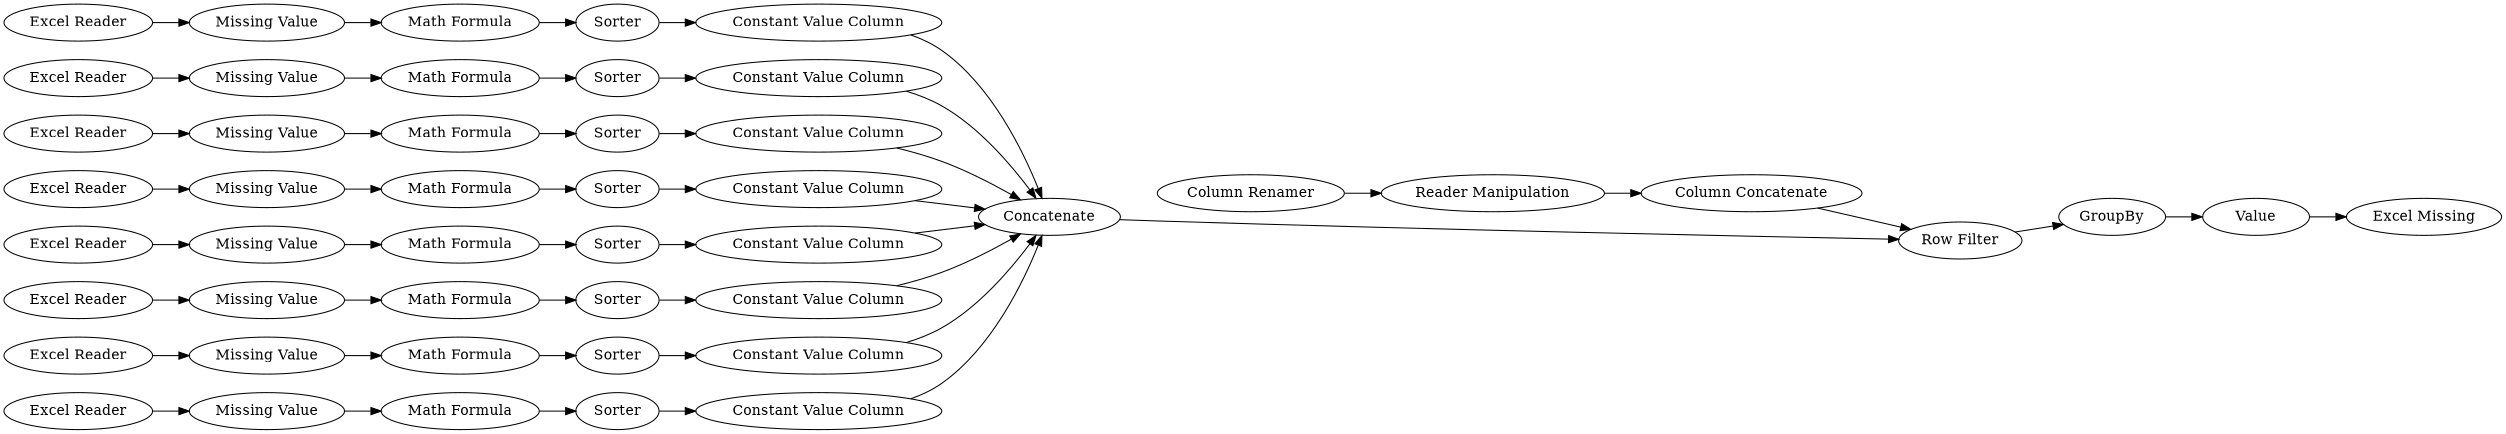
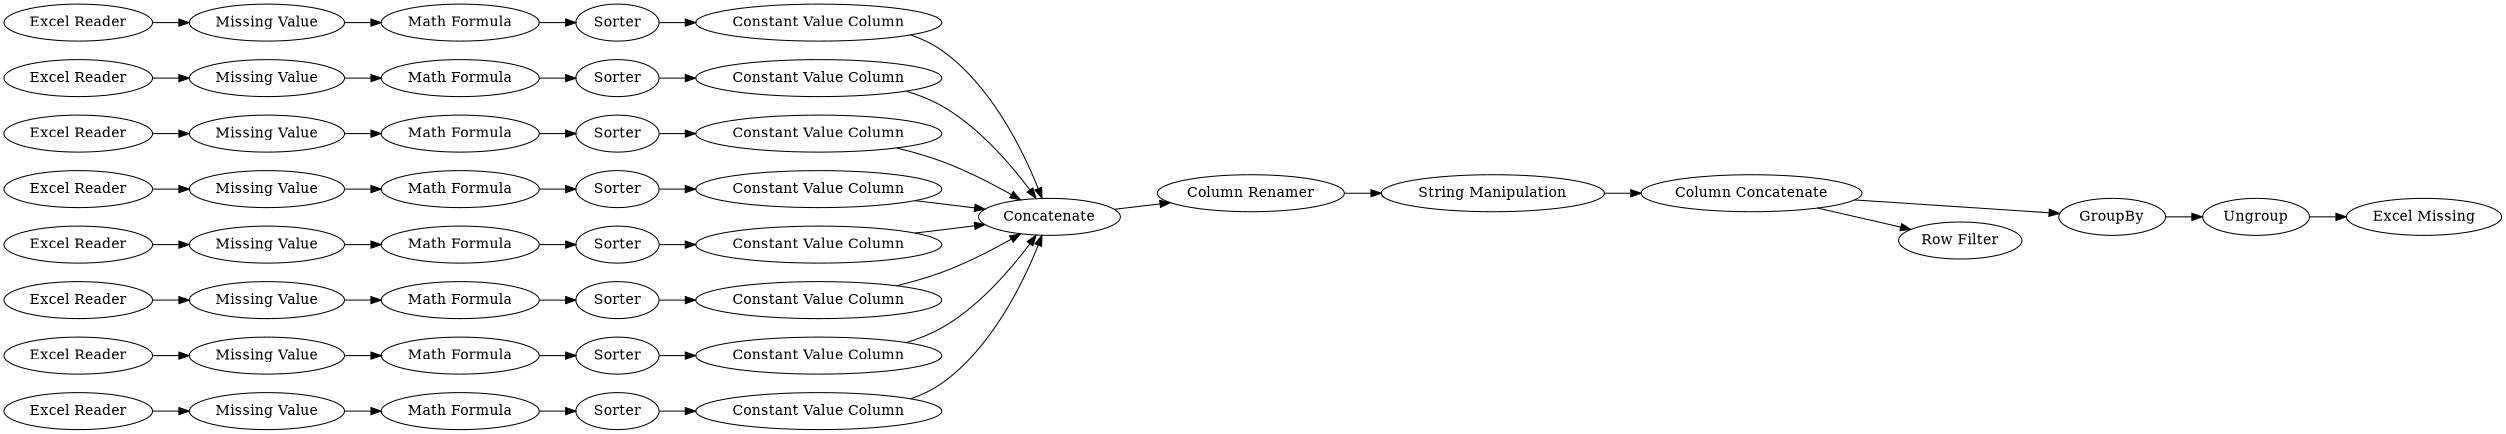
(1493, 193) -> (1493, 193)
(2256, 217) -> (2256, 217)
(2034, 229) -> (1952, 206)
(1504, 231) -> (1137, 207)
